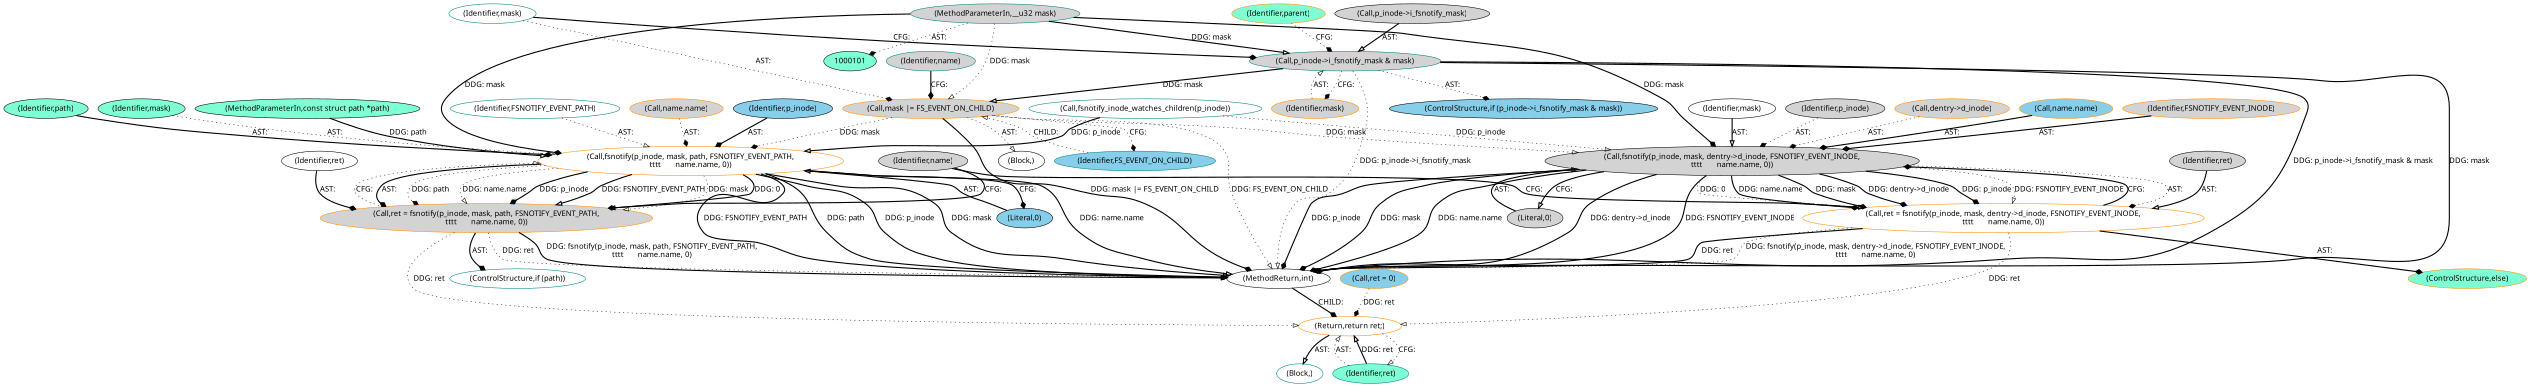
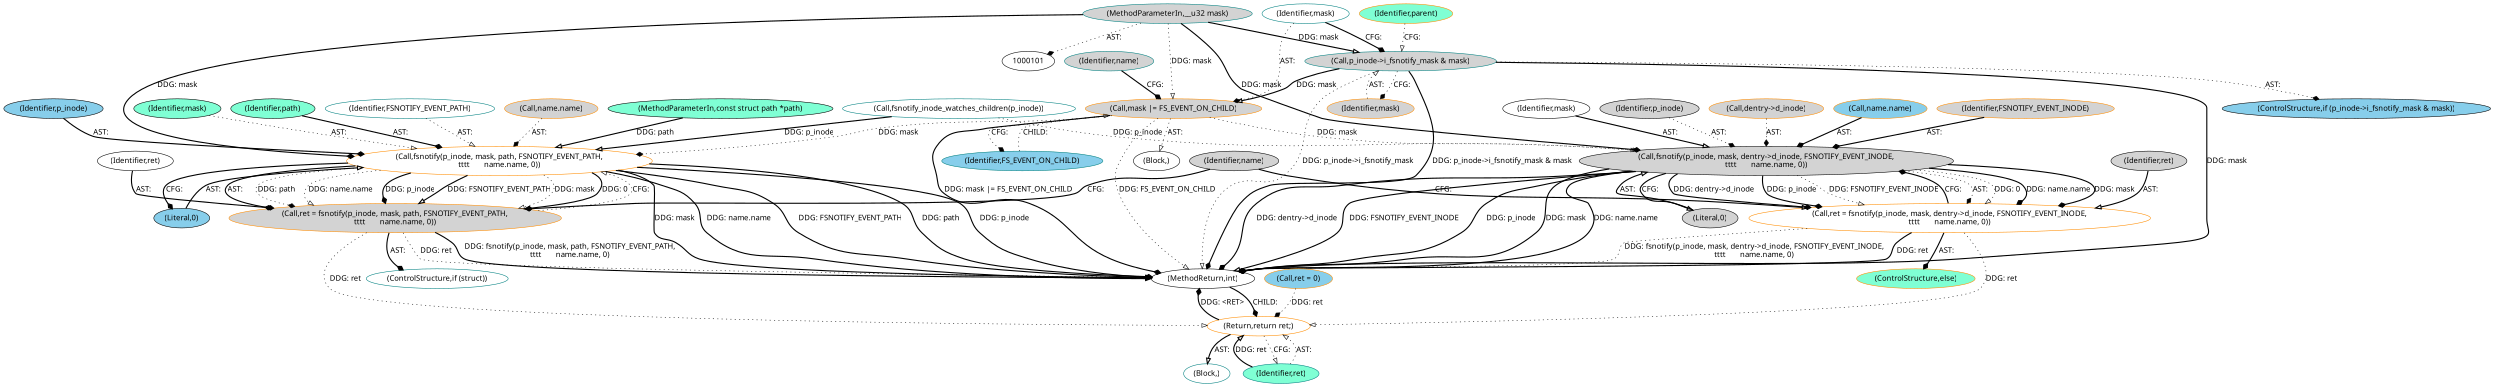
(1412, 14) -> none
(1309, 35) -> (1404, 35)
(850, 61) -> (1028, 61)
(518, 279) -> (437, 279)
none -> (1204, 311)
